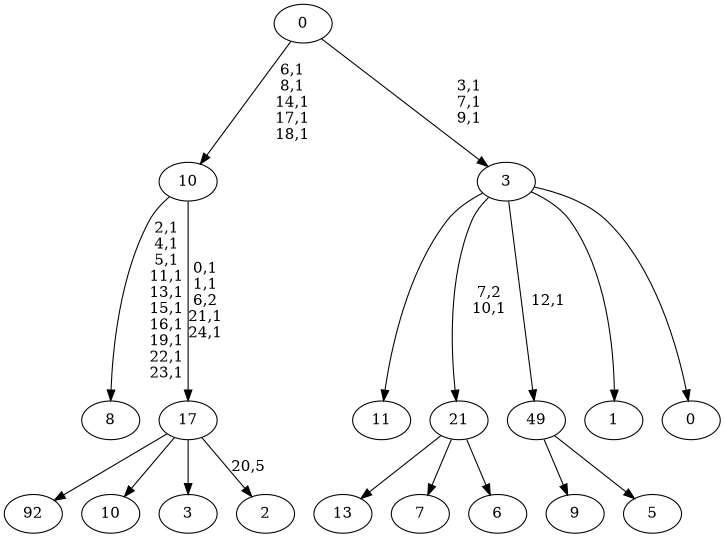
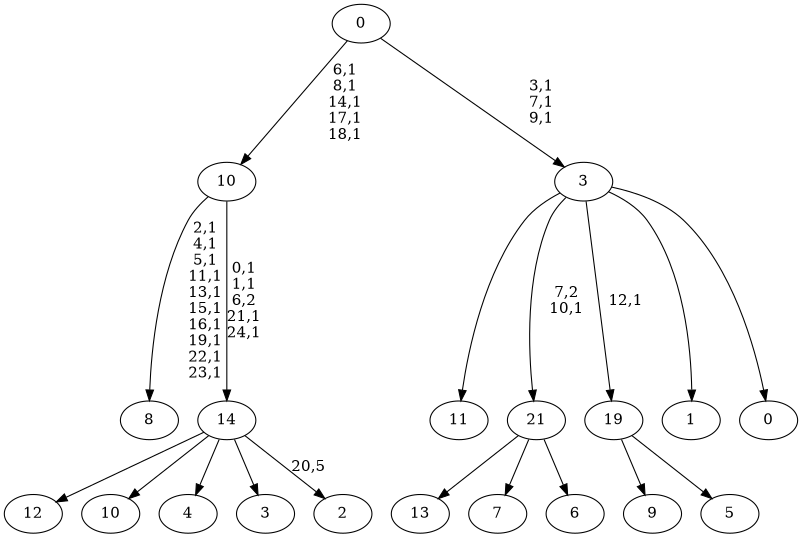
(188, 420) -> (227, 420)
(536, 420) -> (614, 420)
(33, 514) -> (33, 514)
none -> (188, 514)
